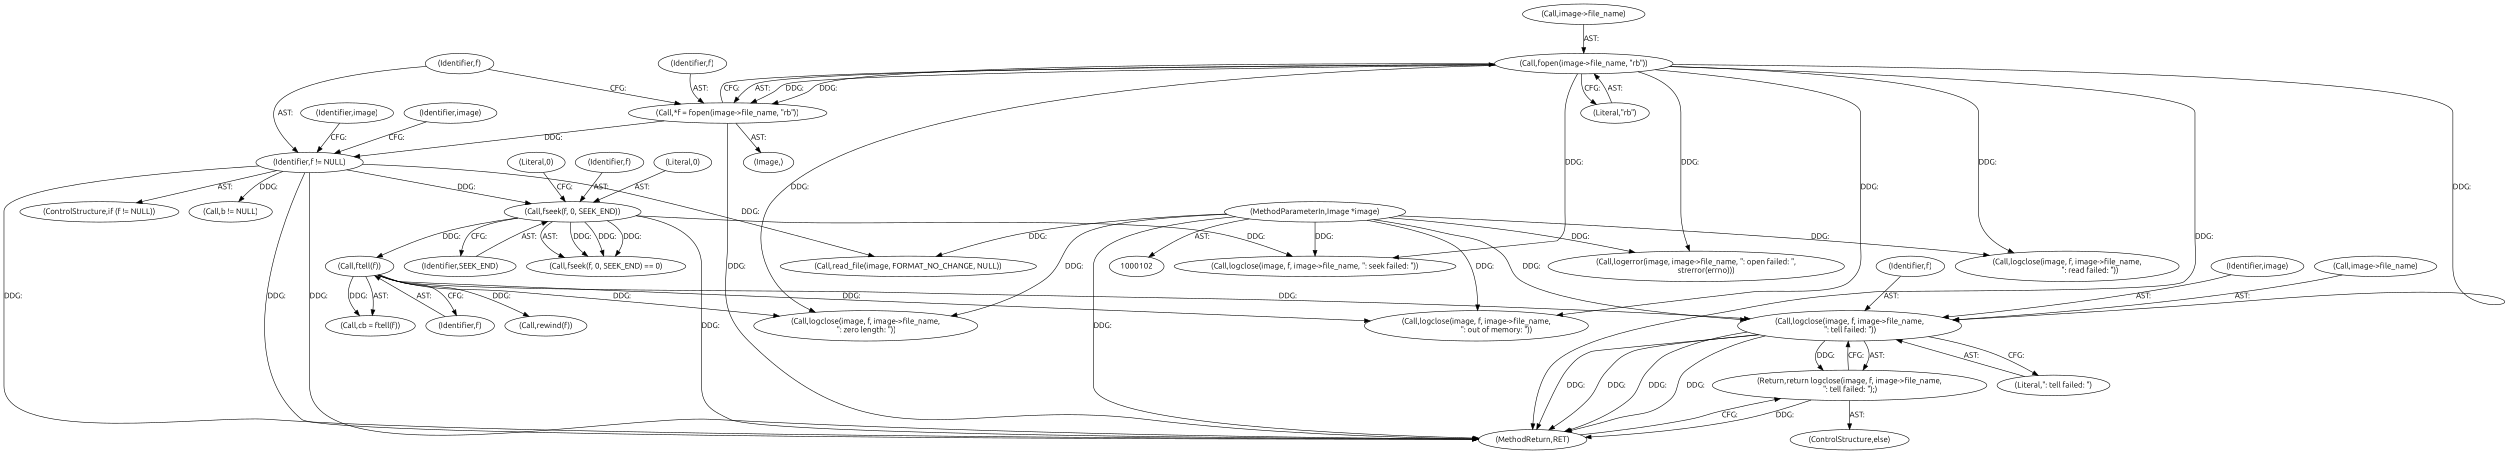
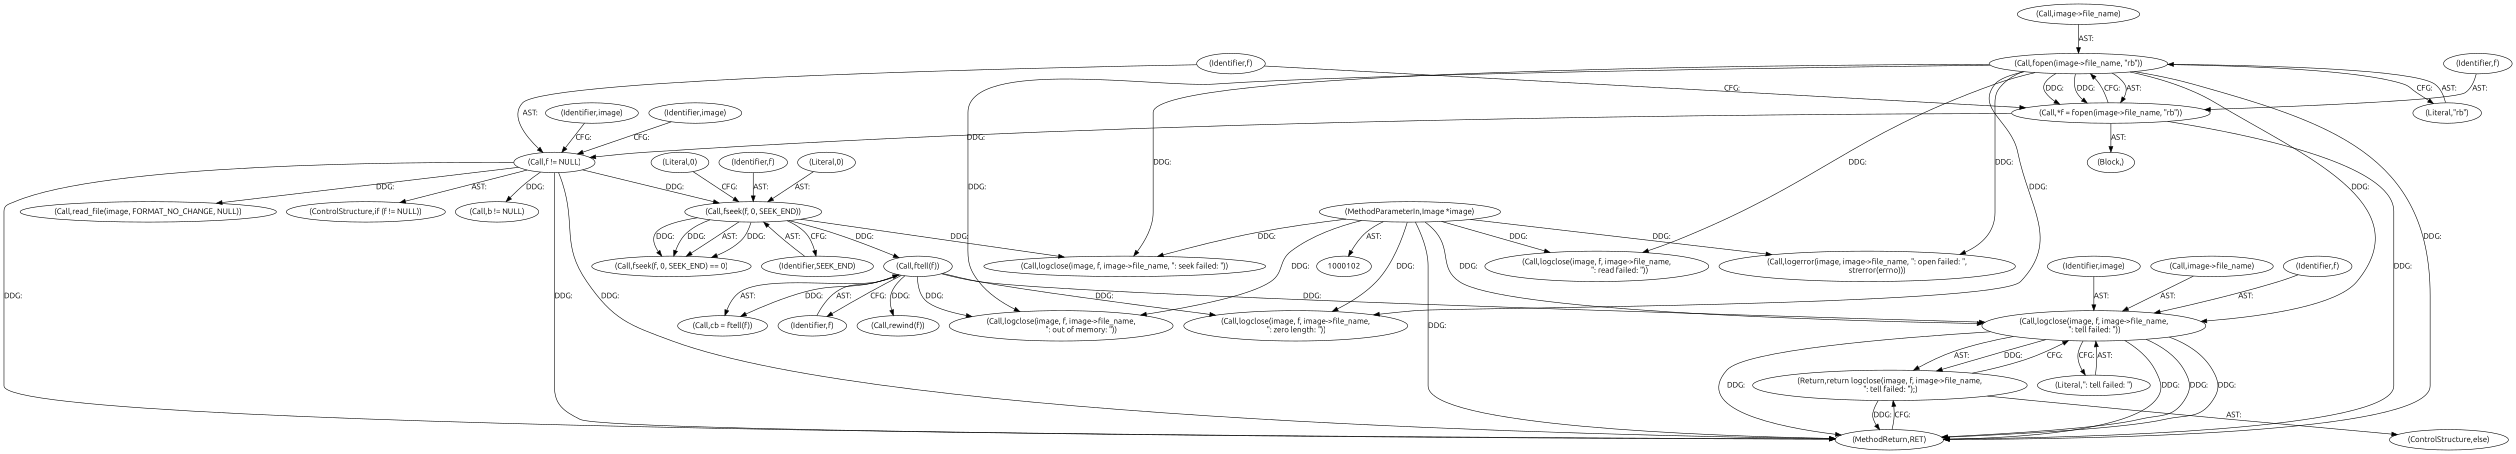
(310, 162) -> (554, 162)
(769, 162) -> (2111, 162)
(1061, 227) -> none
(922, 432) -> none
